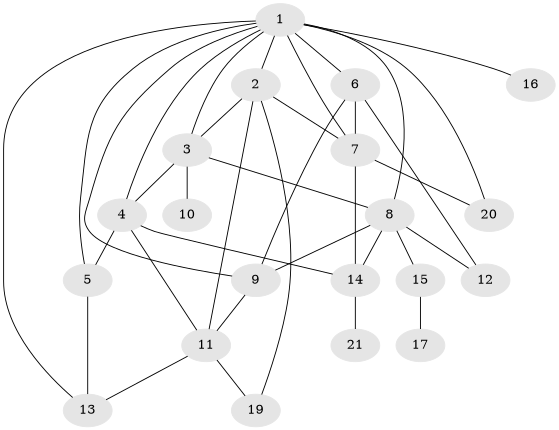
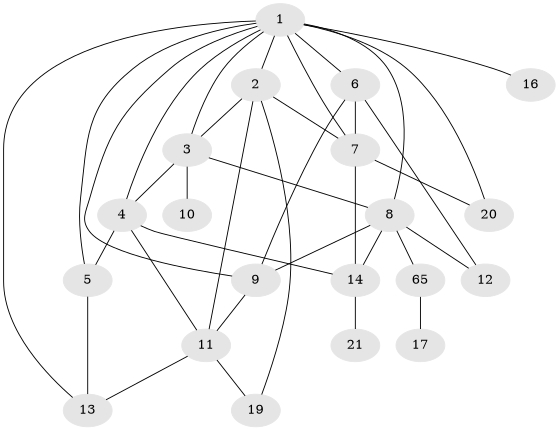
(420, 280) -> (420, 280)
